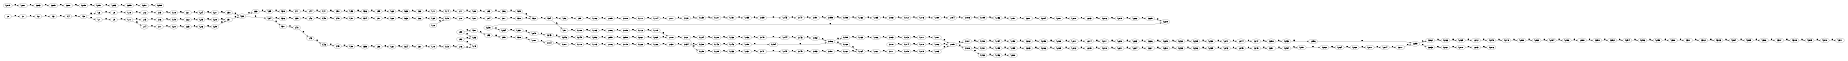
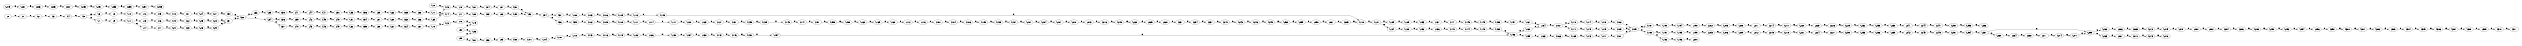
(826, 24) -> (1172, 22)
none -> (1565, 24)
(1364, 41) -> (2036, 30)
